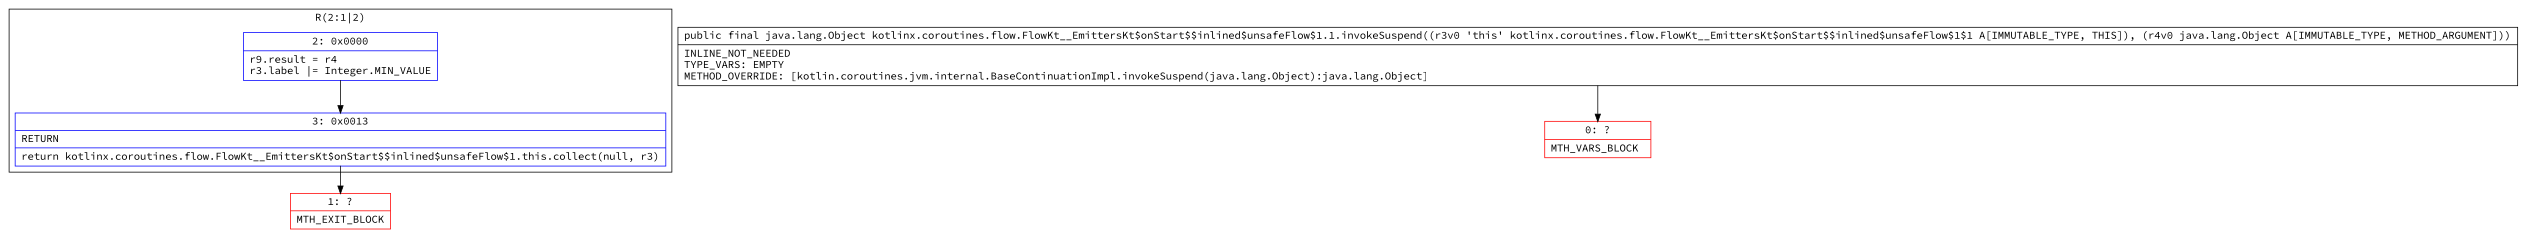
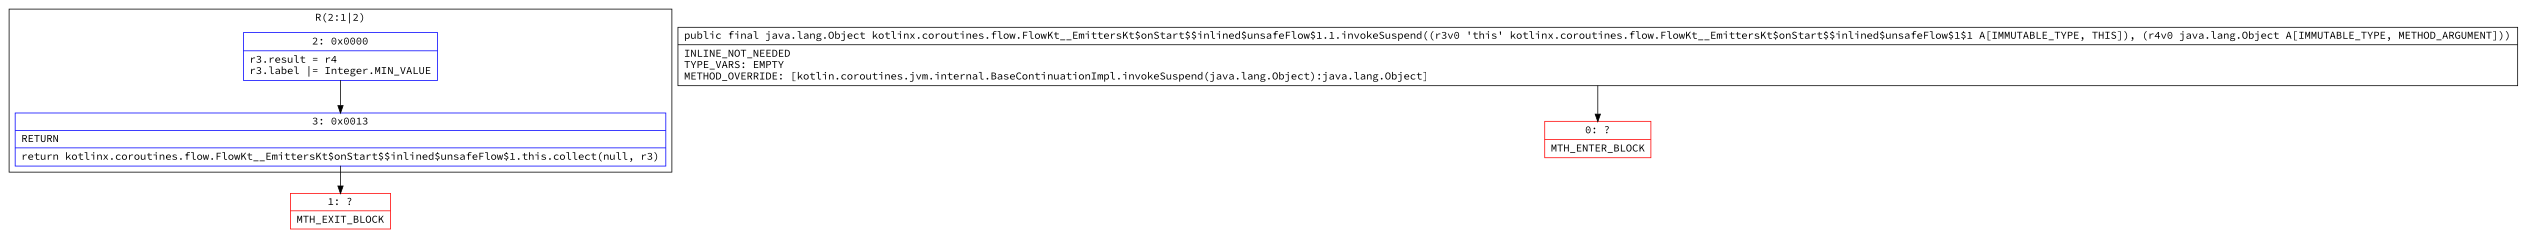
(293, 60) -> (293, 60)
(1595, 148) -> (1598, 148)
